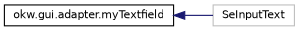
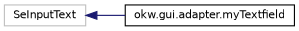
(199, 15) -> (111, 15)
